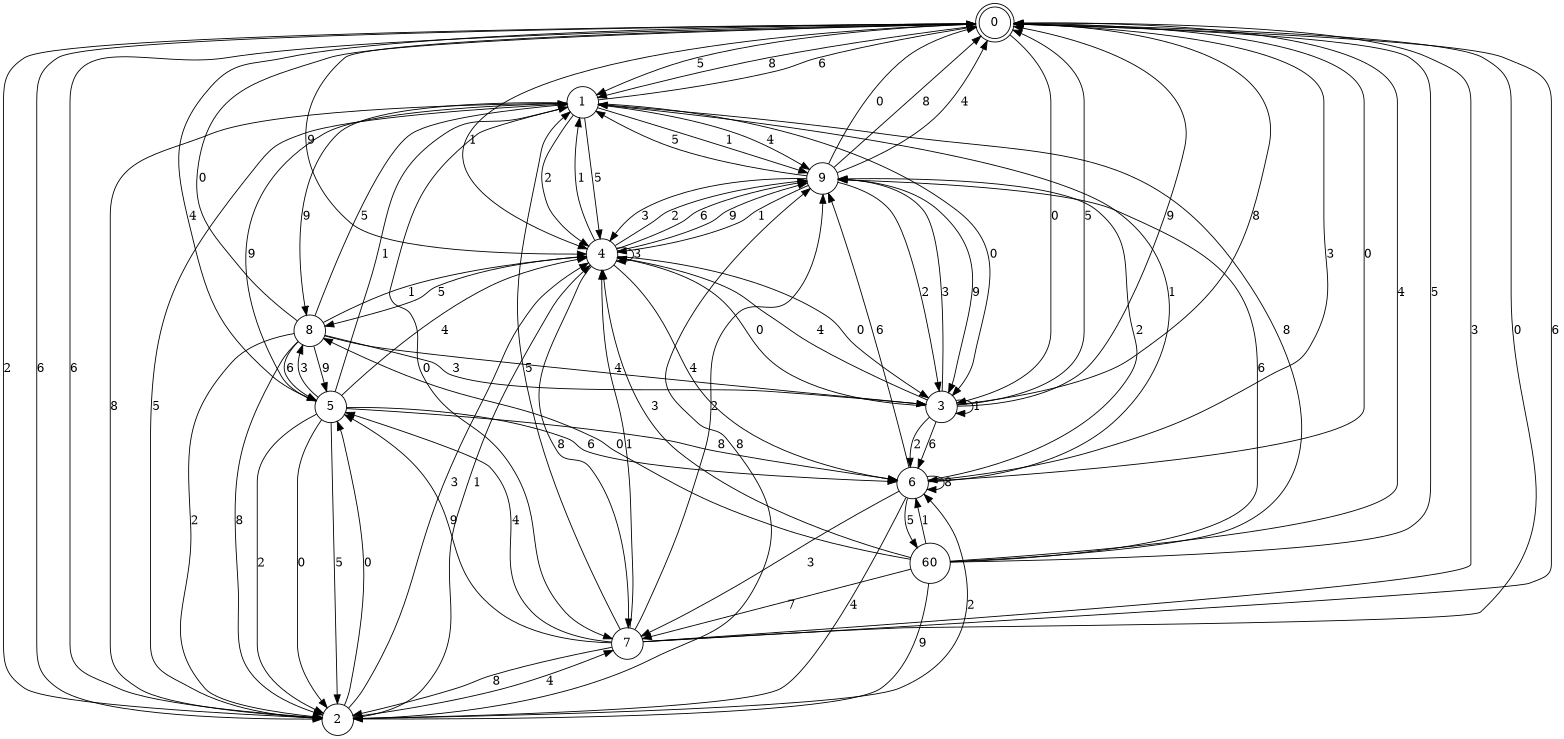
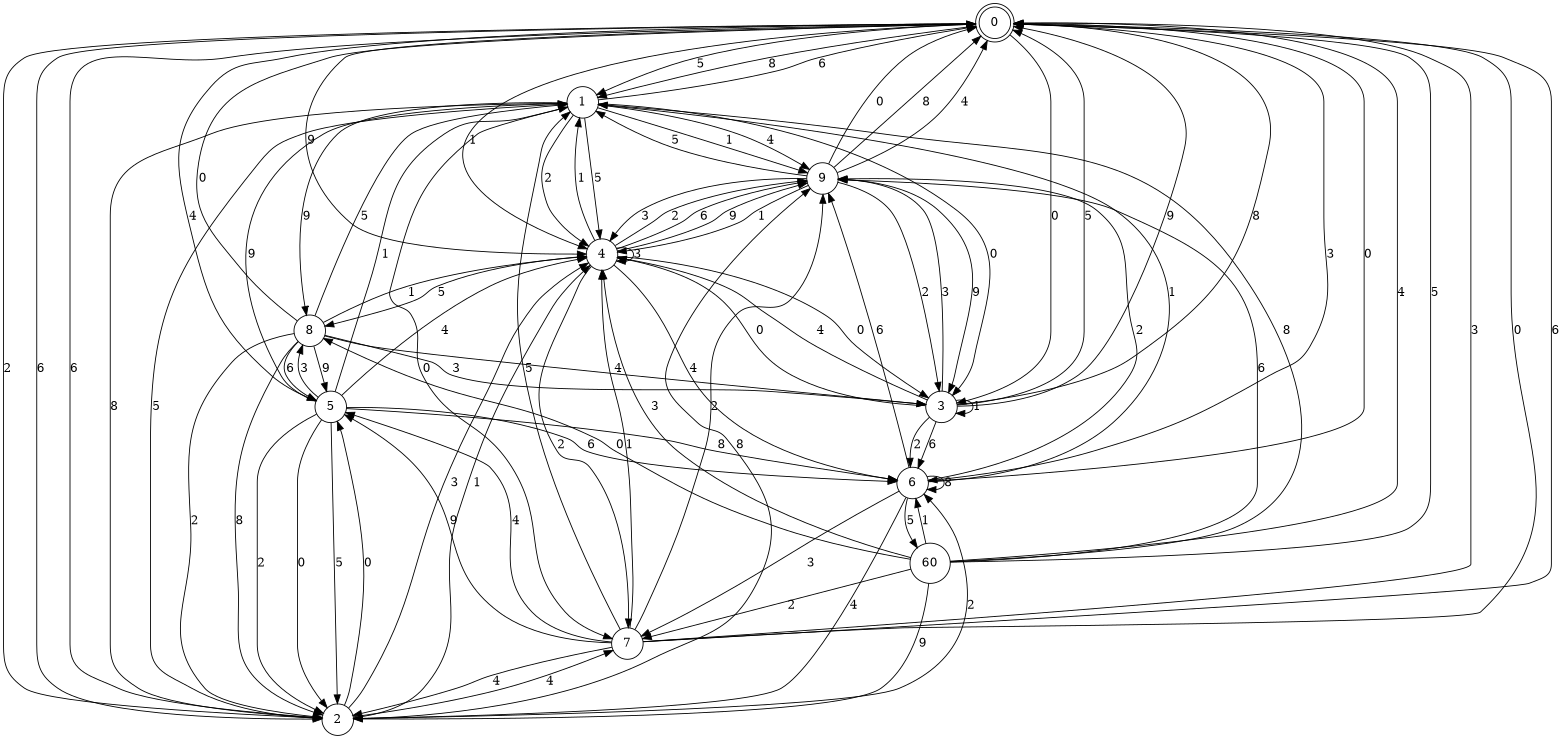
(562, 445) -> (562, 445)
(792, 606) -> (792, 606)
(497, 682) -> (497, 682)
